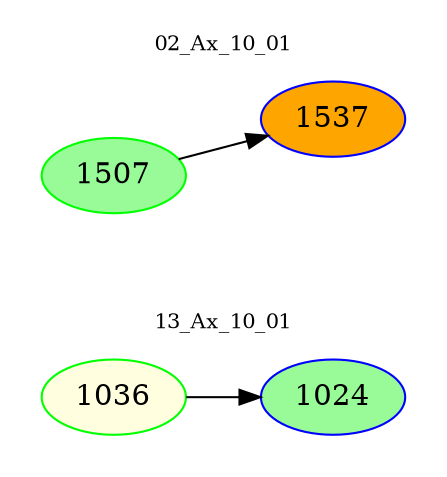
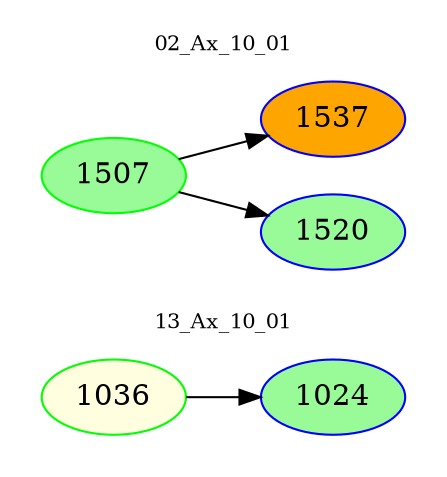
none -> (333, 232)
